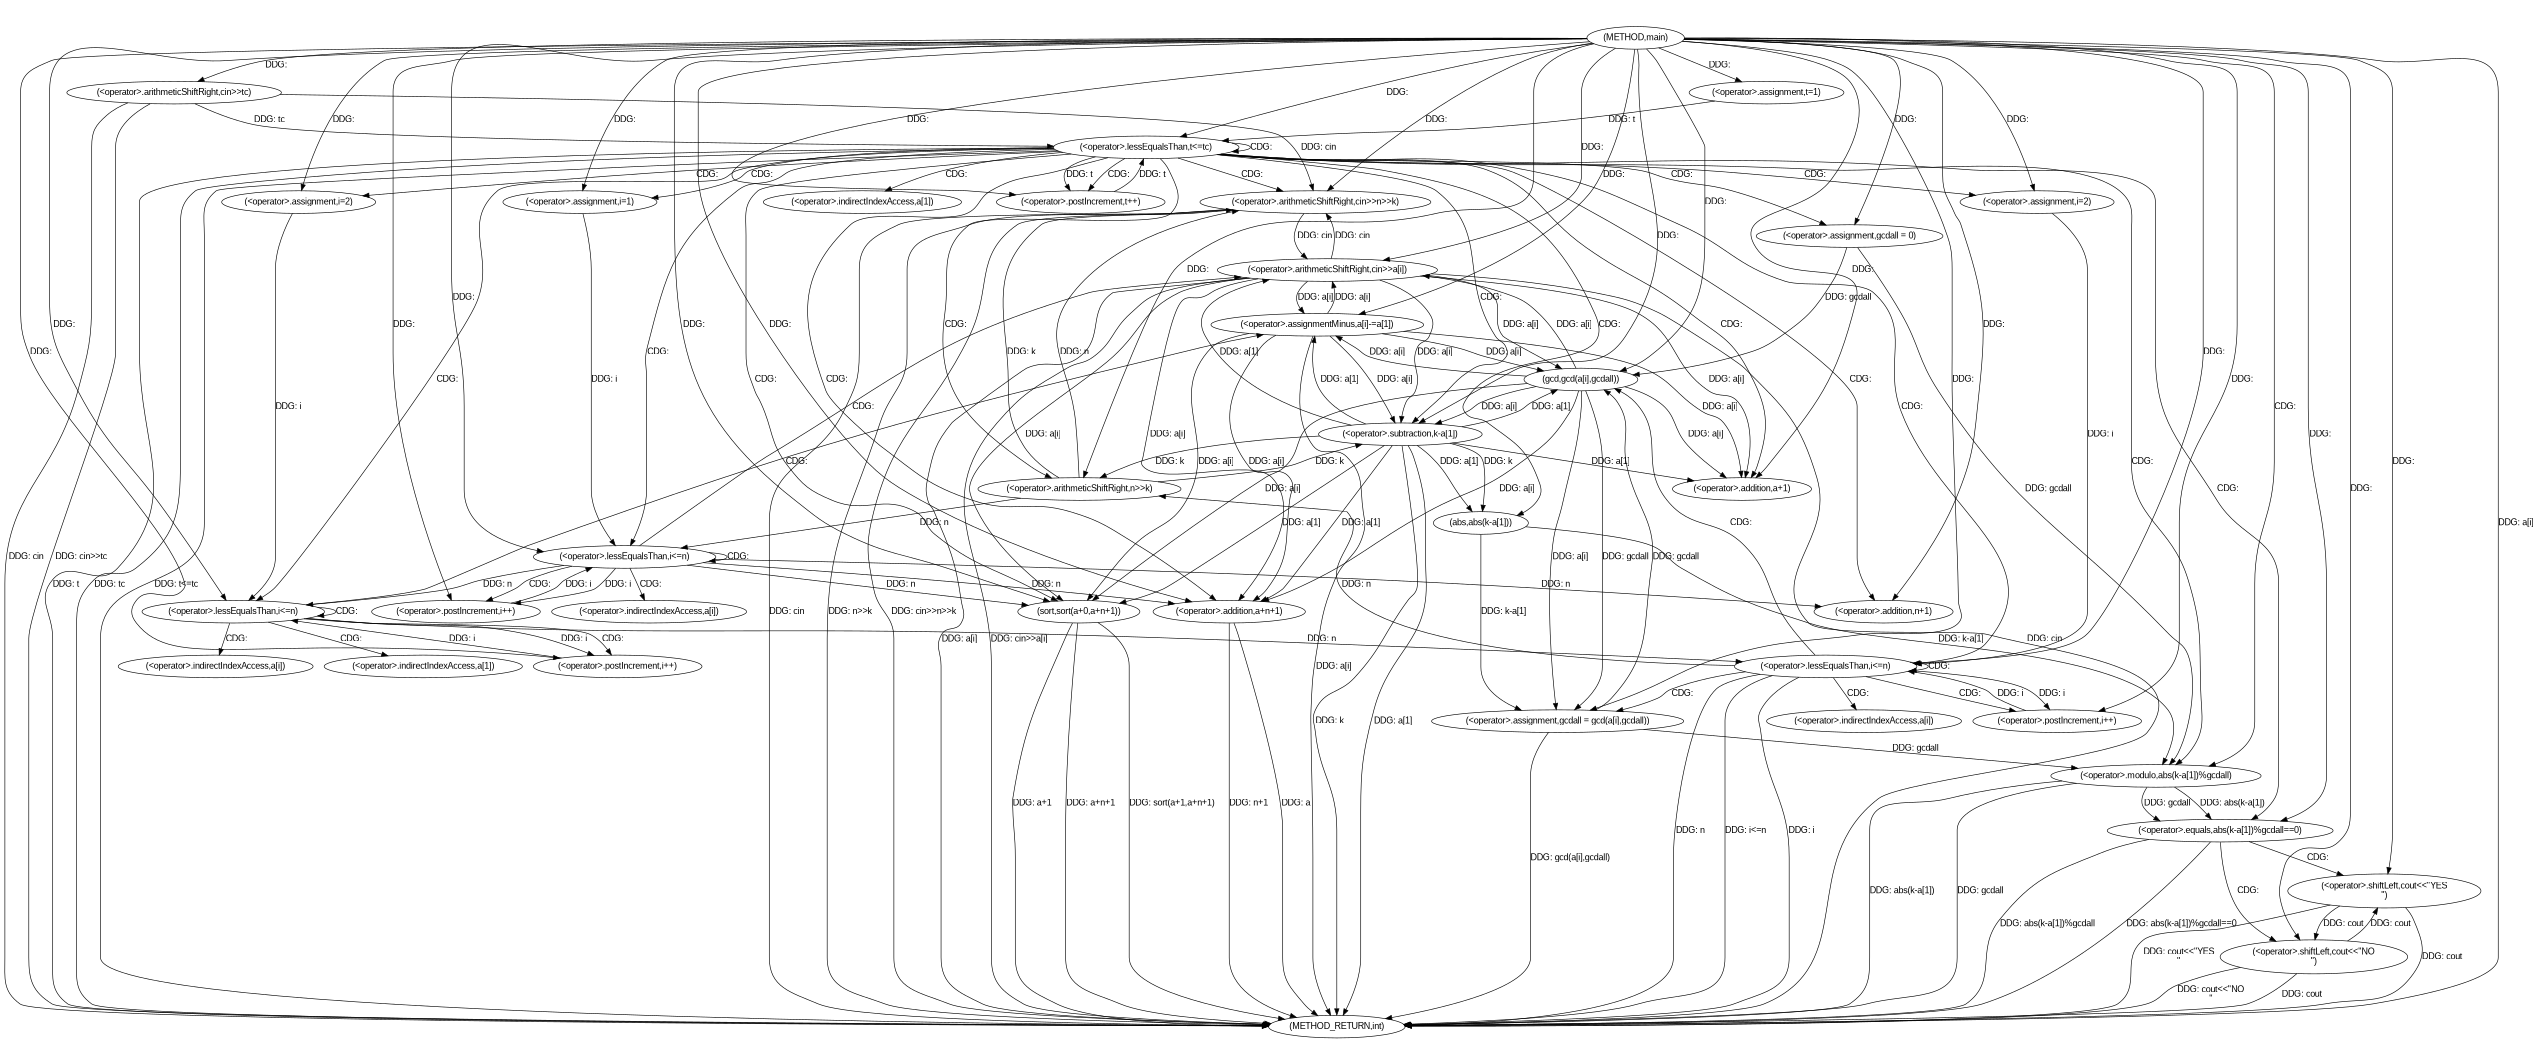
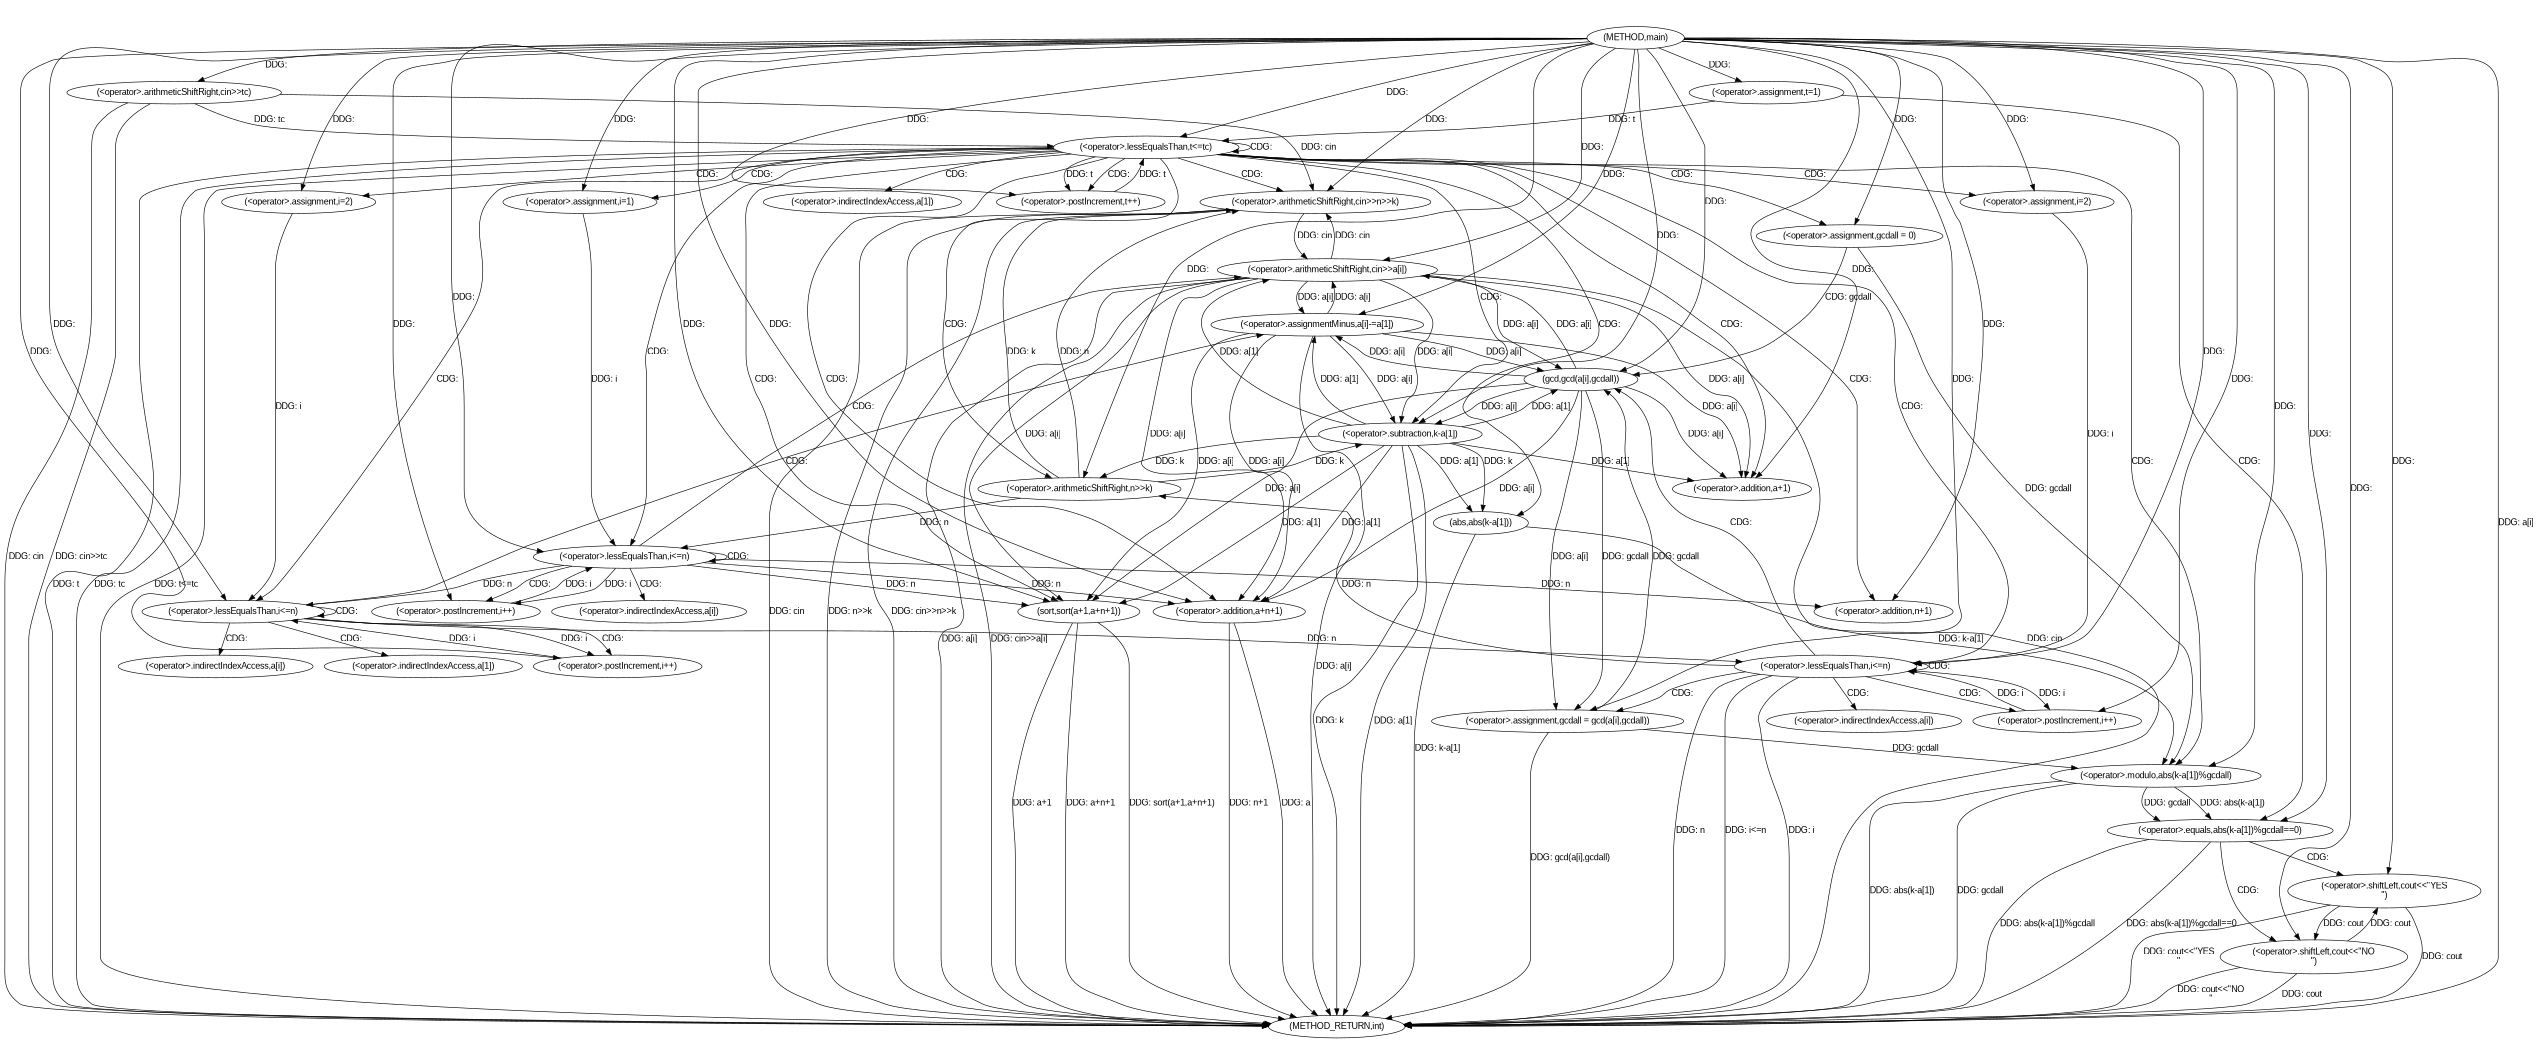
(1983, 170) -> (2179, 337)
(1848, 297) -> (1848, 297)
(2287, 407) -> (2287, 407)
(1079, 612) -> (1079, 612)
(1481, 629) -> (1414, 779)
